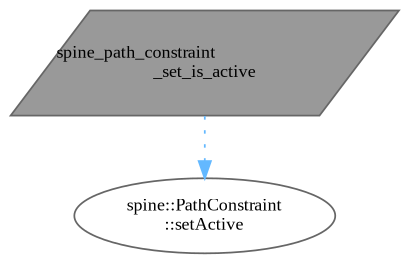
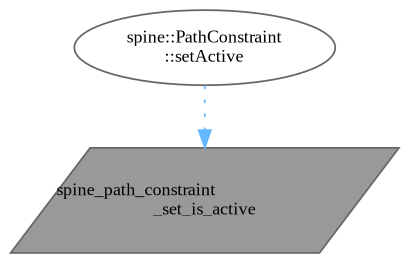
(205, 139) -> (205, 108)
